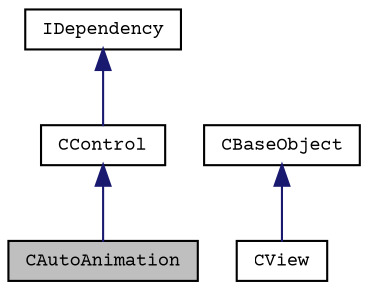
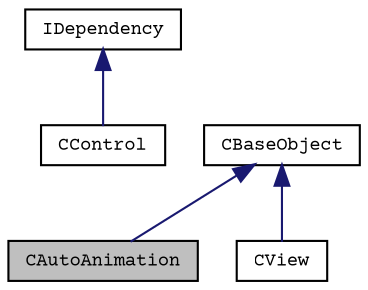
(103, 214) -> (184, 209)
